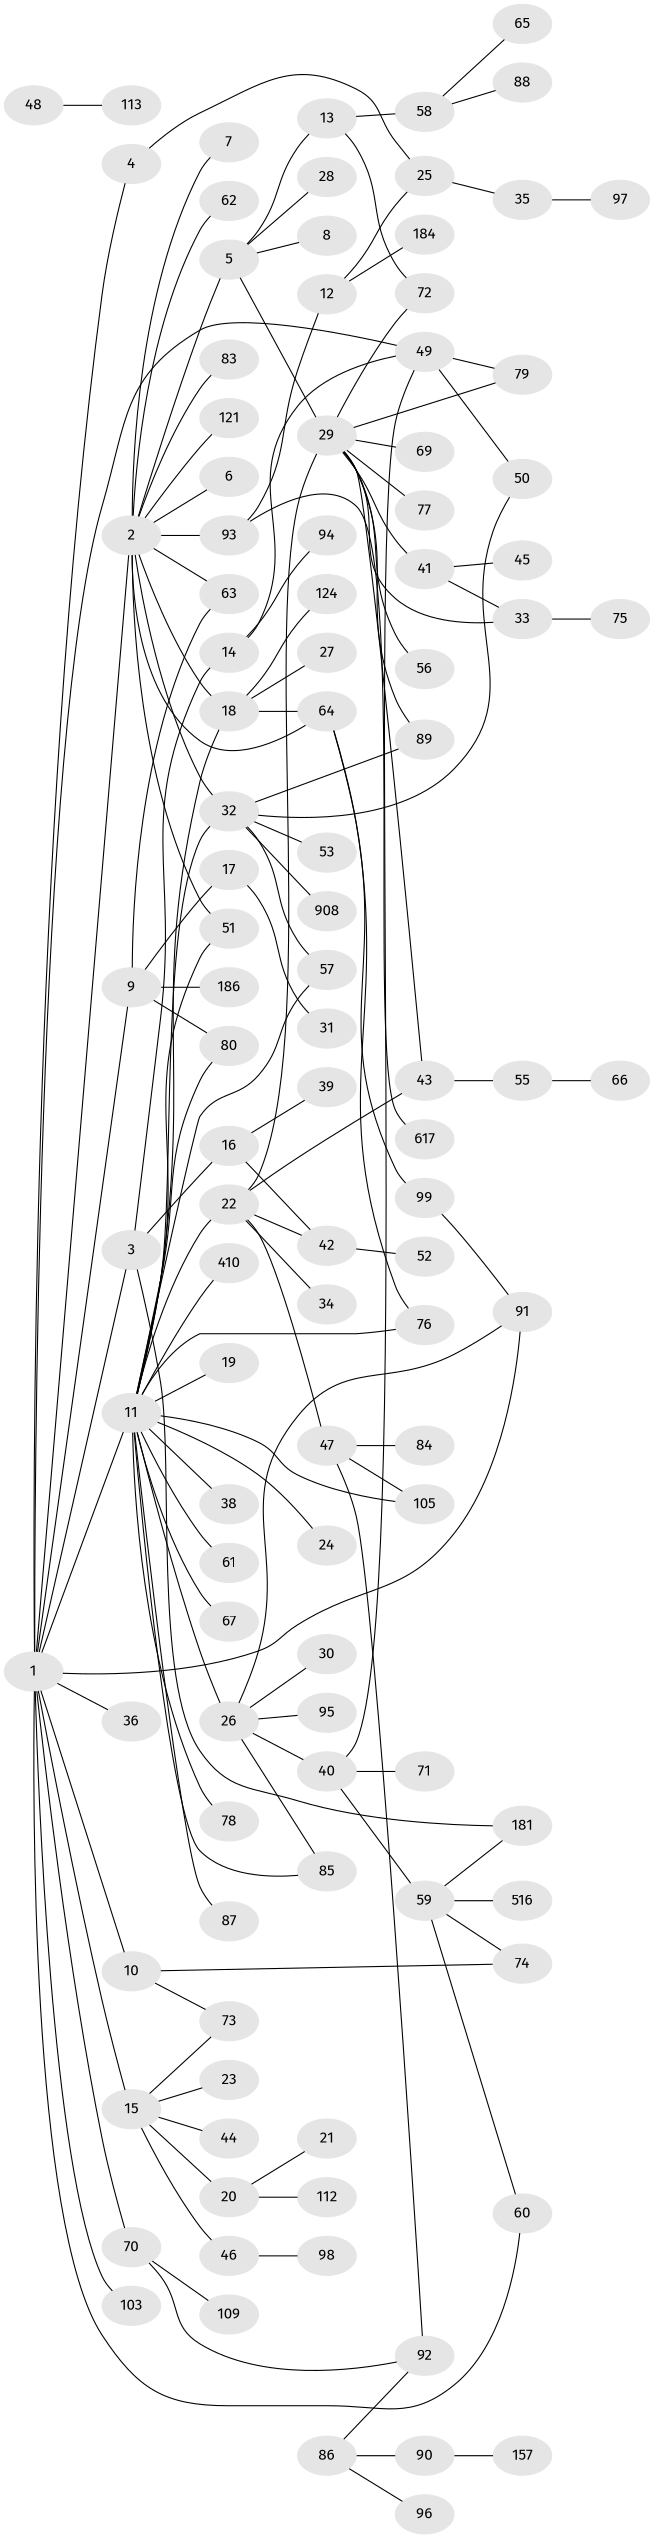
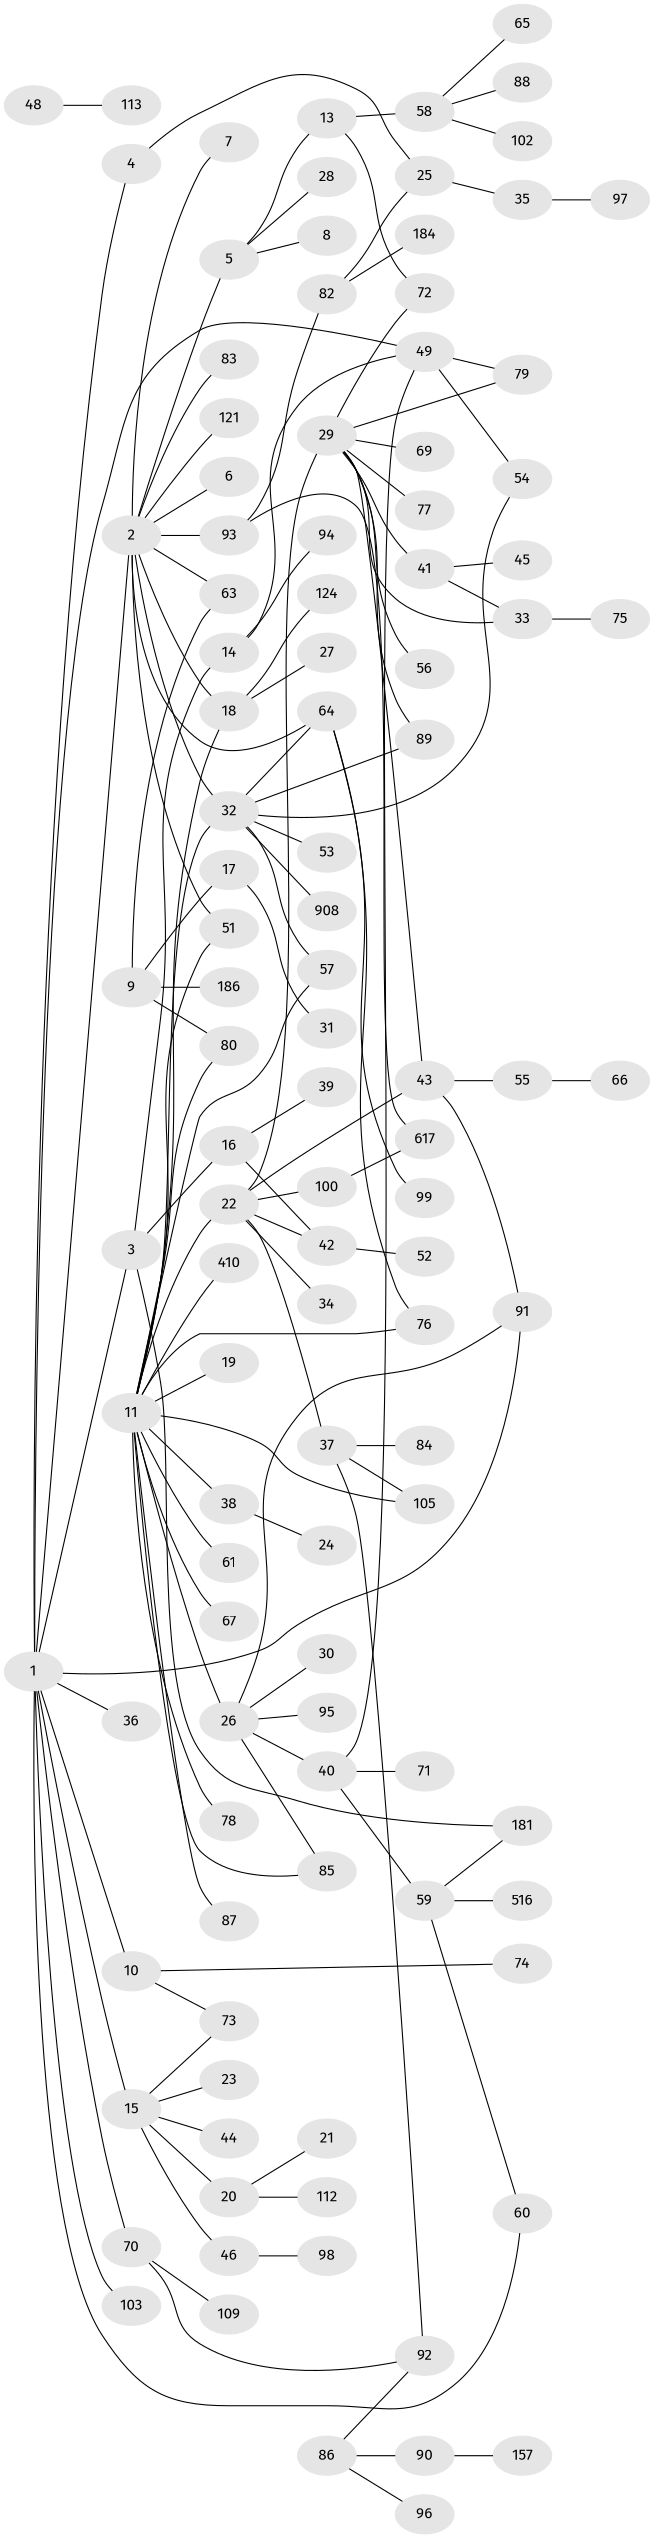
none -> (522, 141)
(229, 201) -> none
(327, 294) -> (327, 294)
(278, 347) -> none
(522, 479) -> (522, 479)
(278, 711) -> (278, 761)
none -> (327, 1187)
(476, 1254) -> (490, 1190)
(83, 1329) -> none
(327, 1446) -> (327, 1446)
(243, 1464) -> (278, 1525)
(83, 1542) -> none
(474, 1932) -> none
